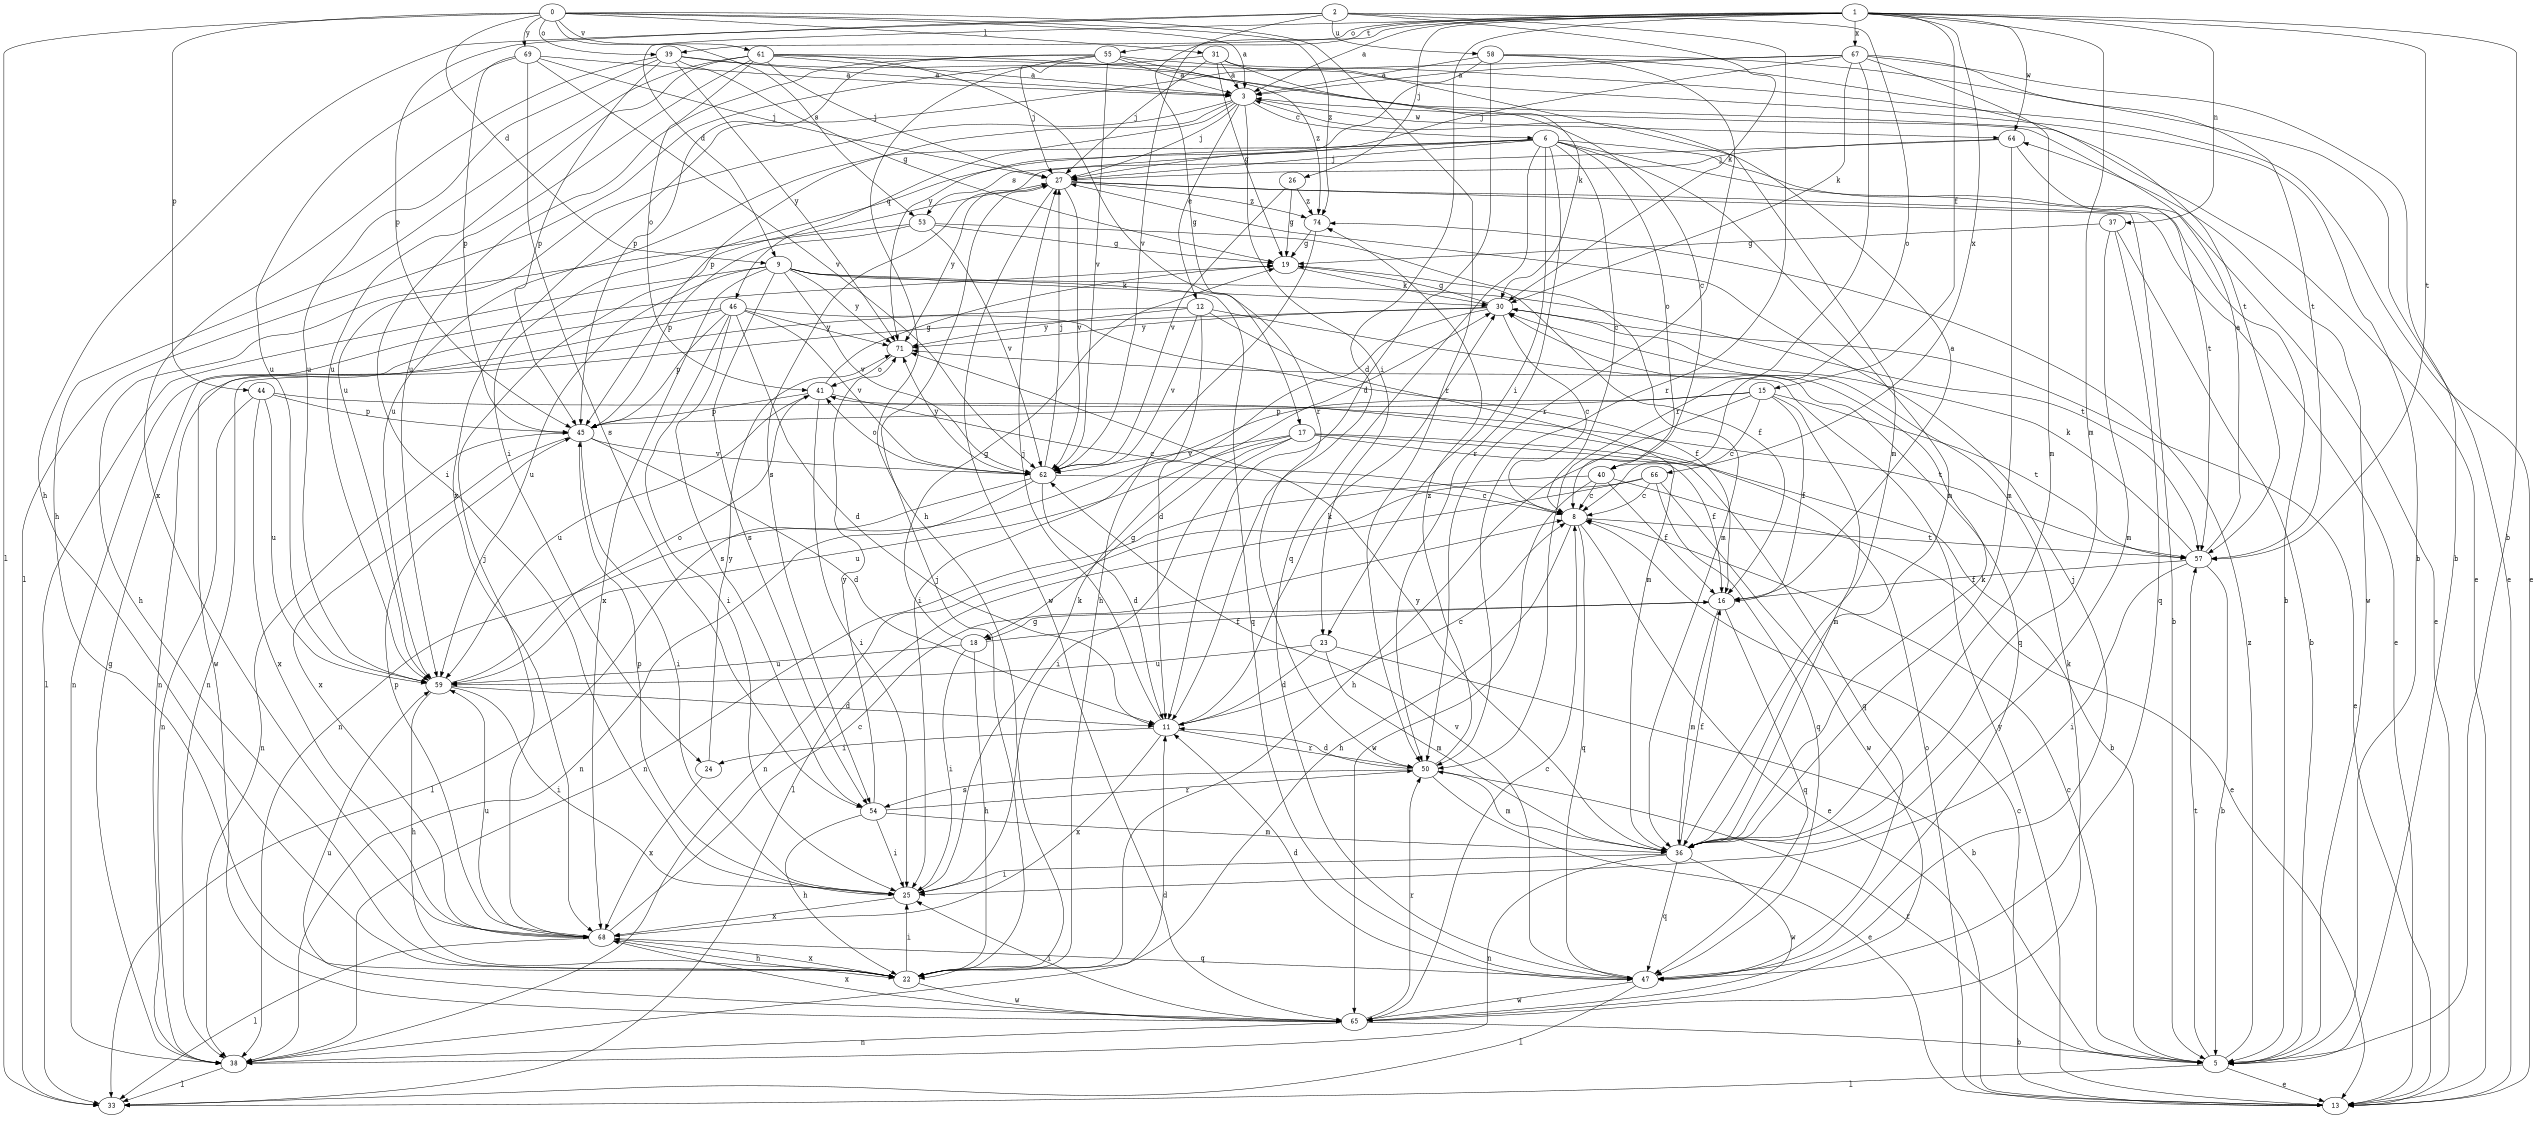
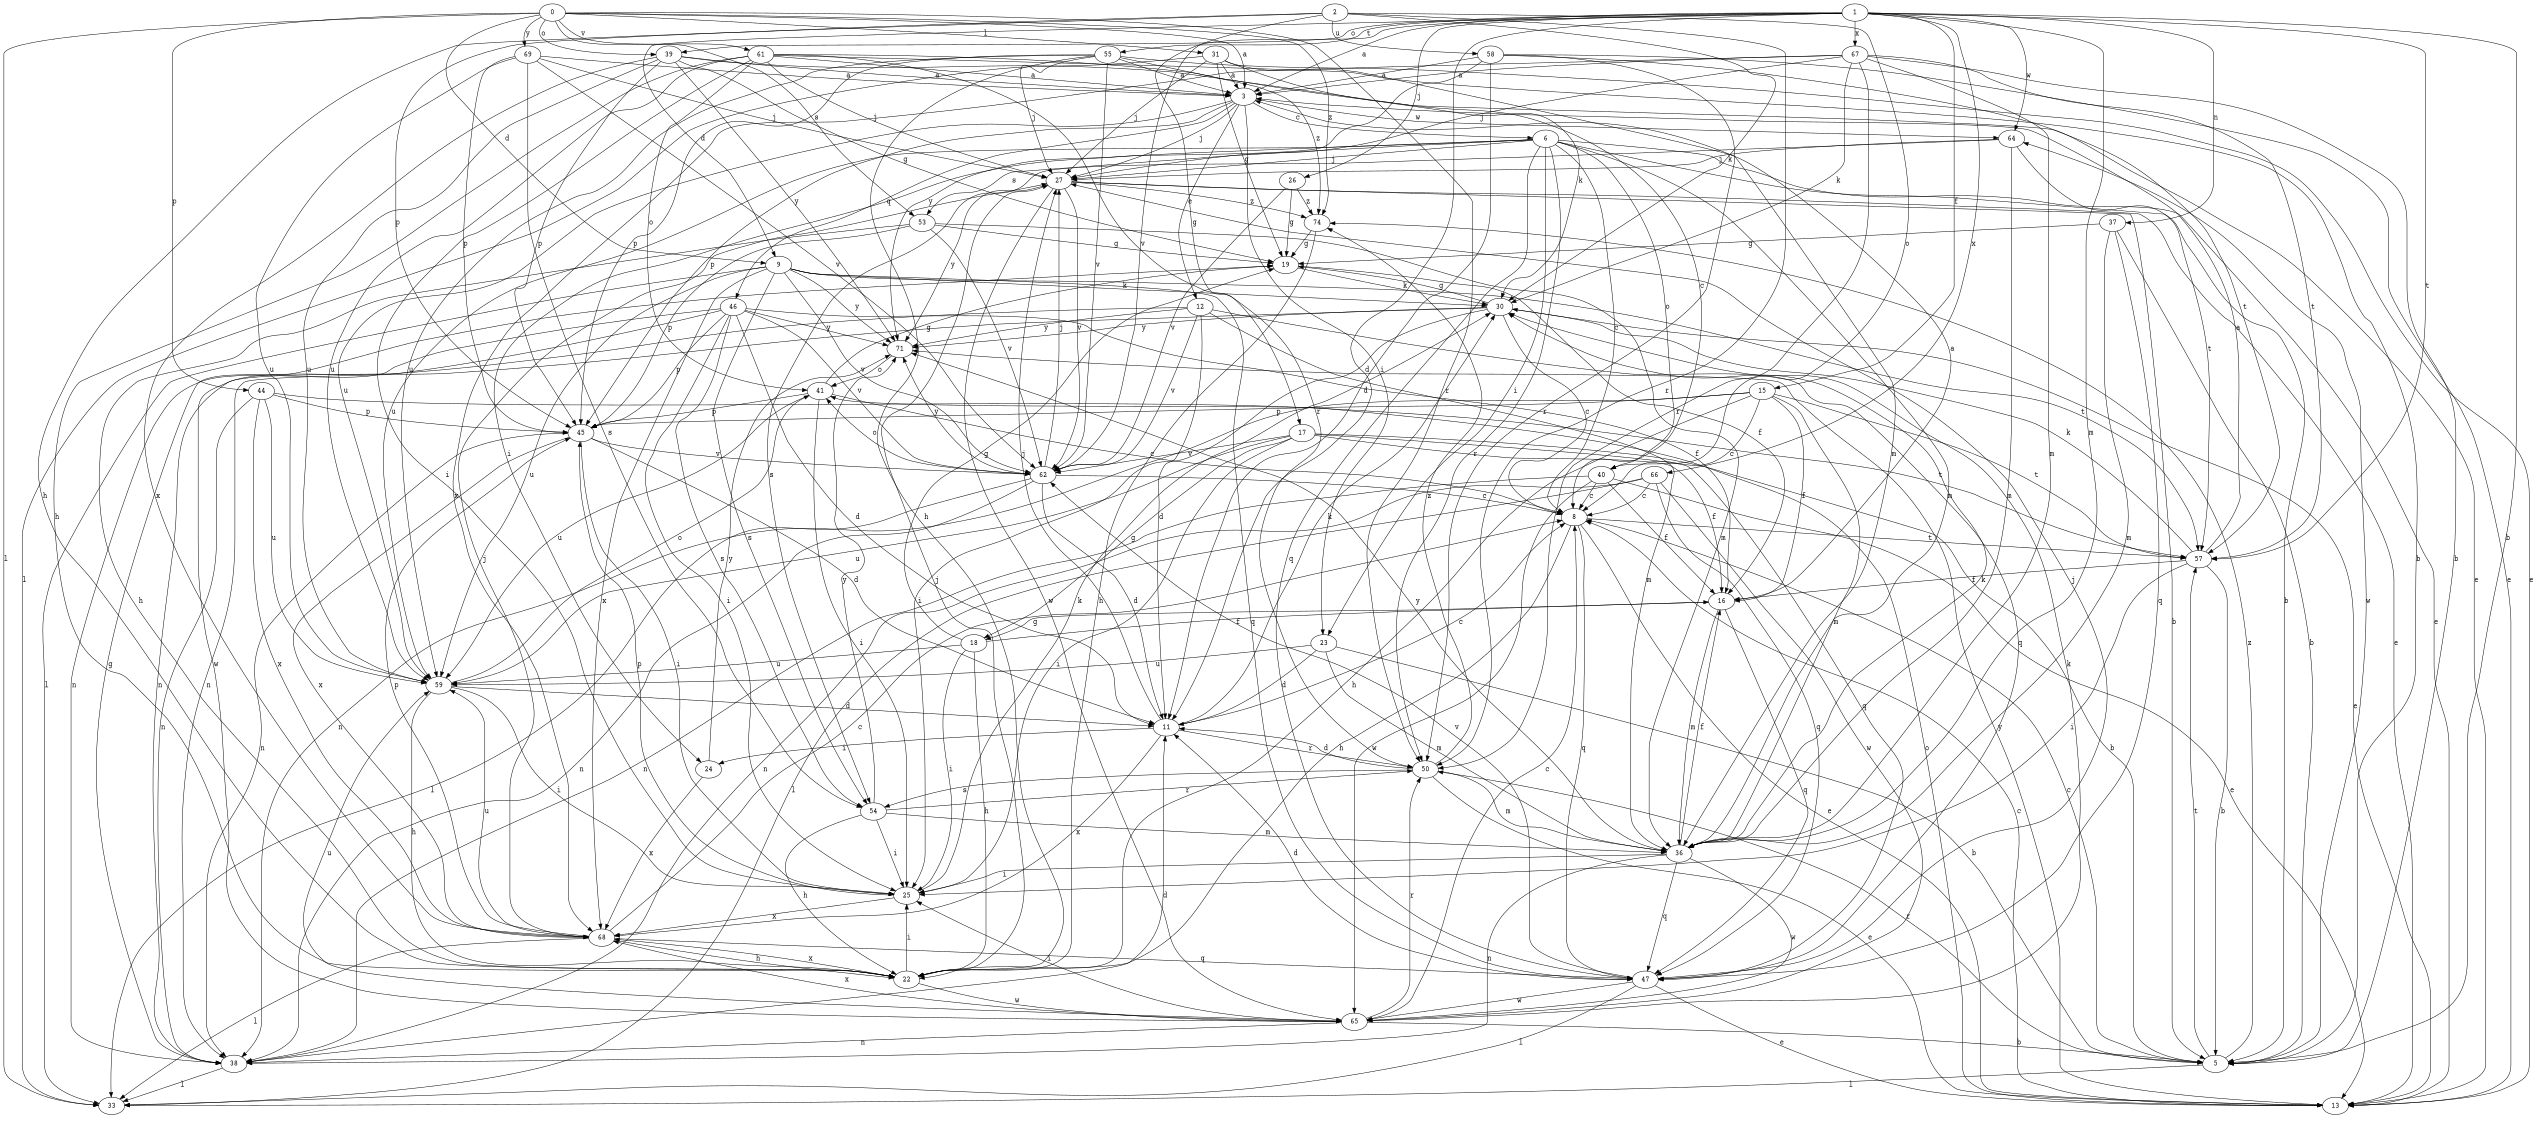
(2273, 1084) -> (1976, 1096)
